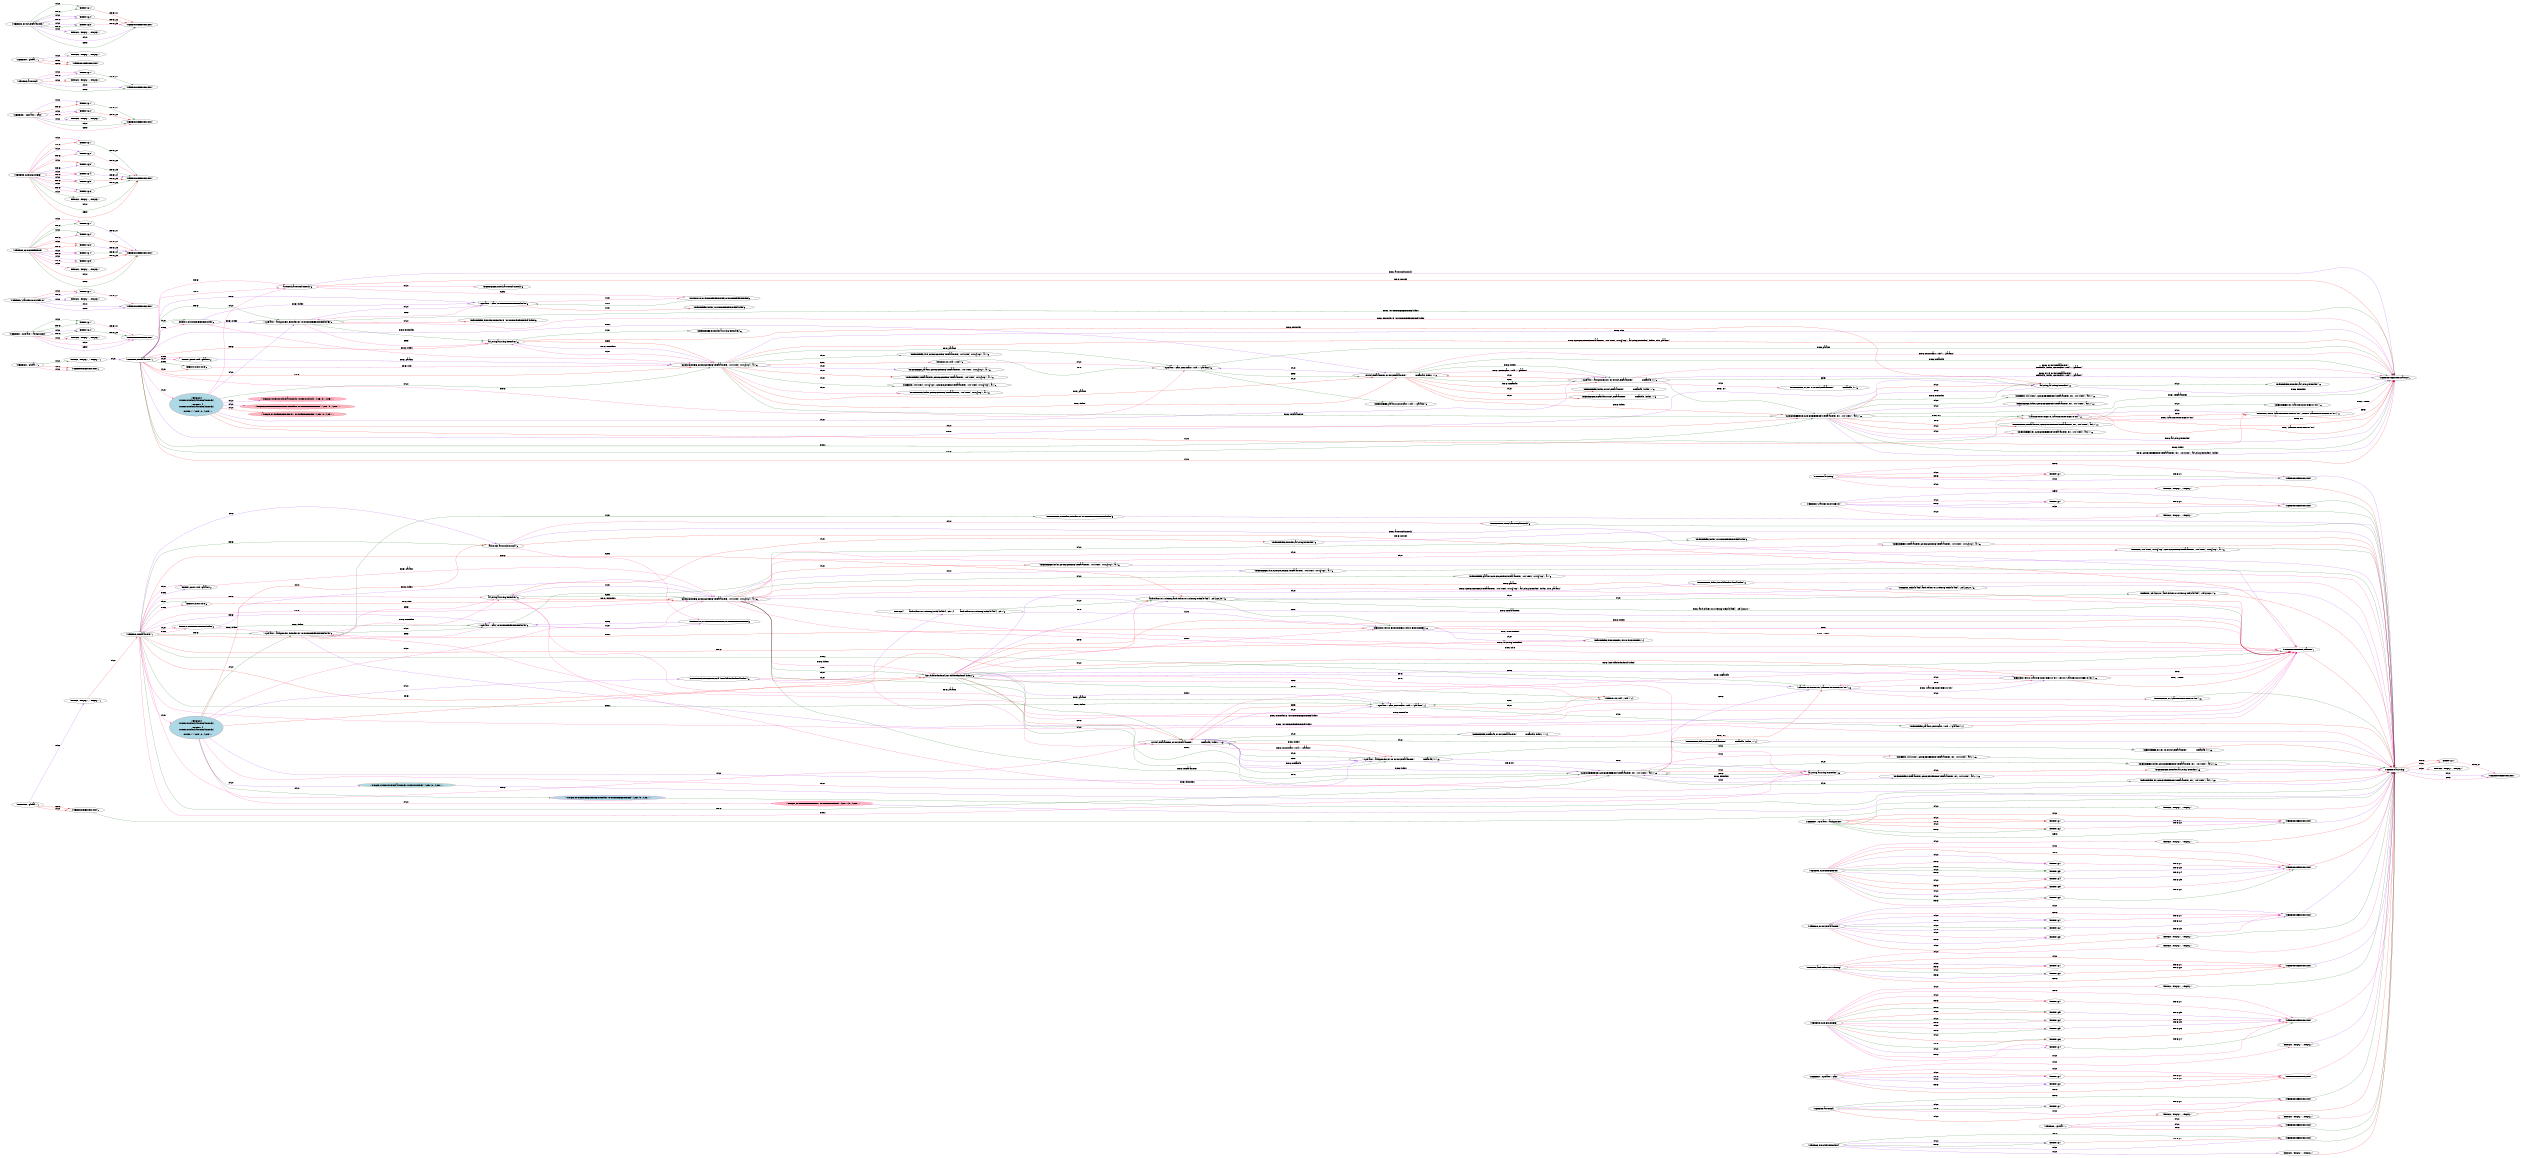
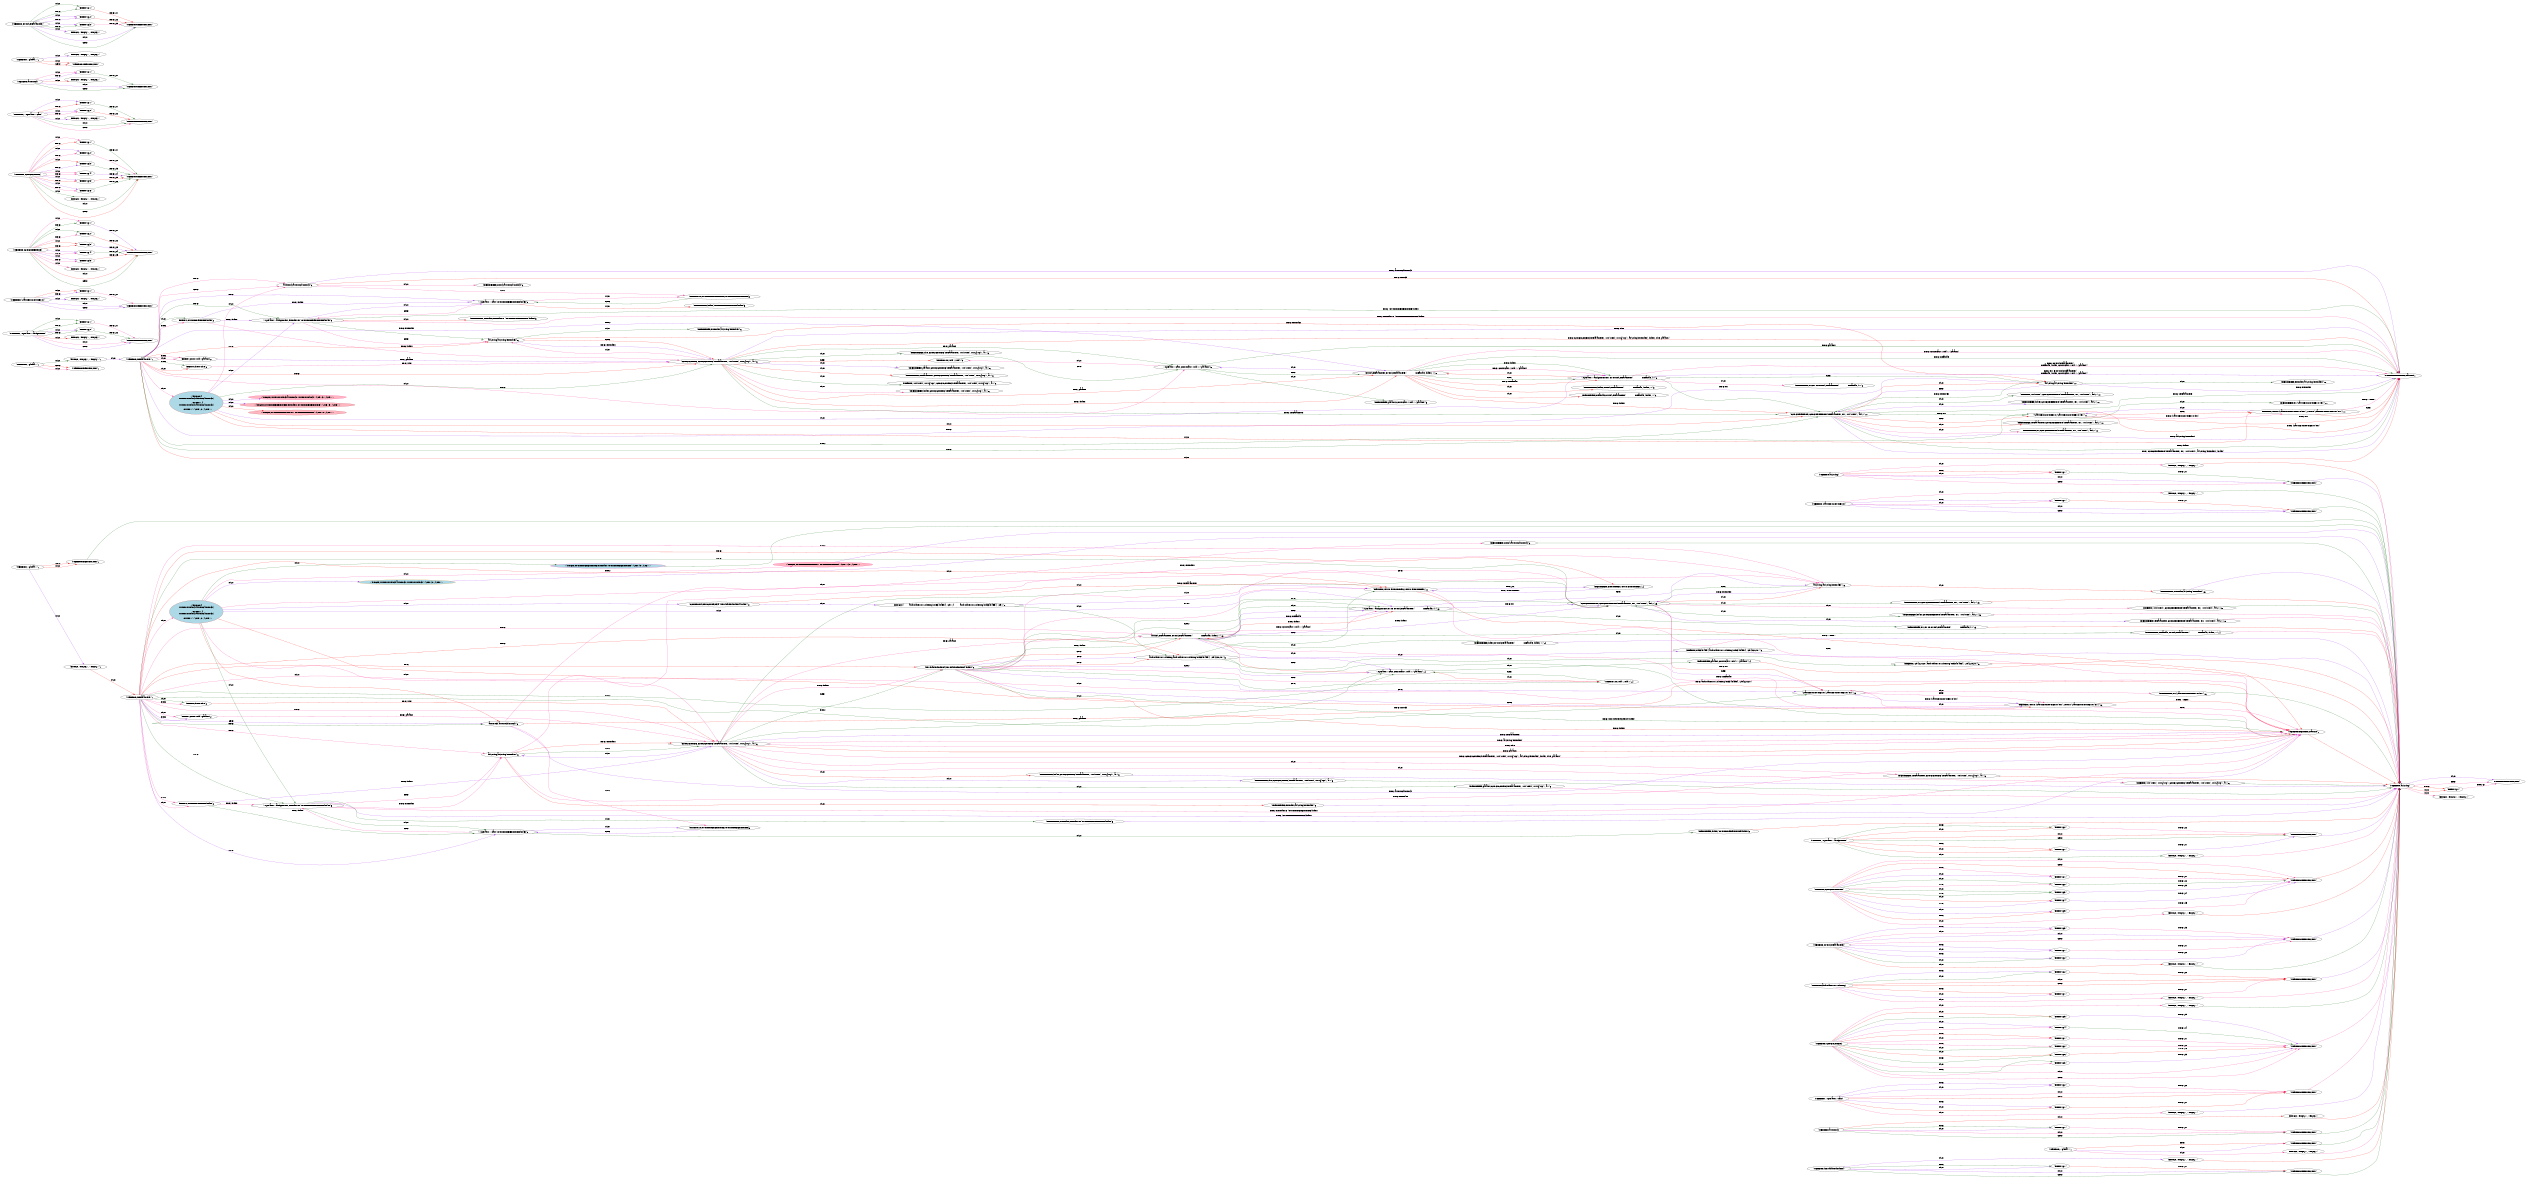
(1721, 583) -> none
(1510, 637) -> (1510, 586)
(1187, 638) -> (1187, 603)
(852, 679) -> (1065, 587)
